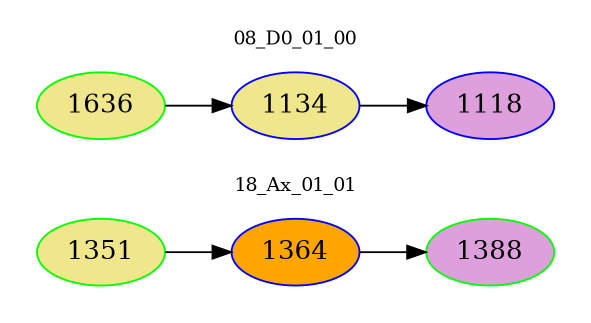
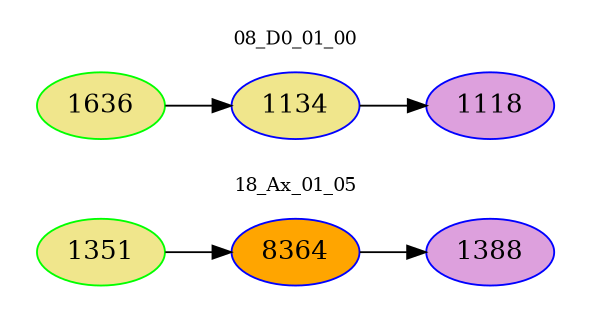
(296, 186) -> (296, 186)
(296, 252) -> (296, 252)
(490, 252) -> (490, 252)
